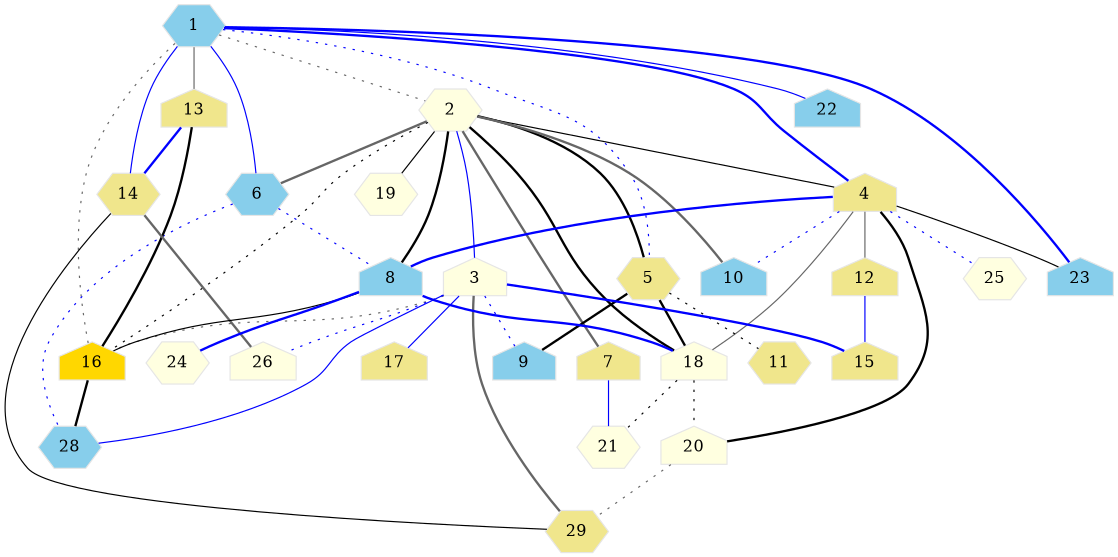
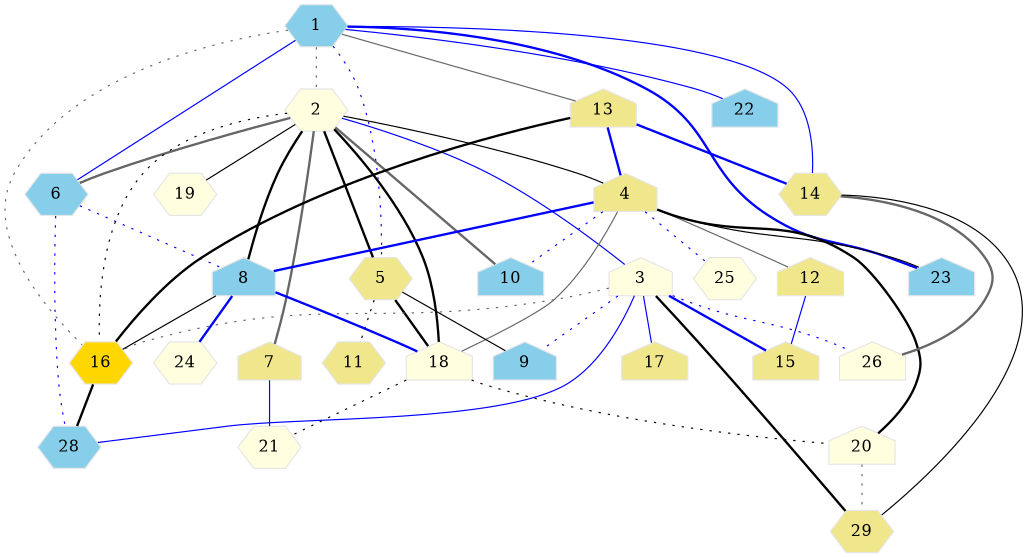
(716, 84) -> (614, 151)
(589, 319) -> (454, 321)
(92, 363) -> (101, 363)
(494, 412) -> (752, 403)
